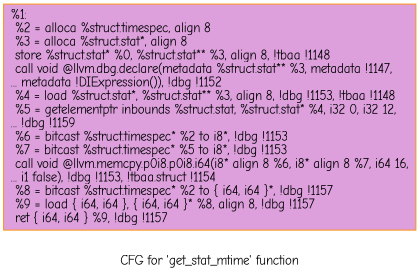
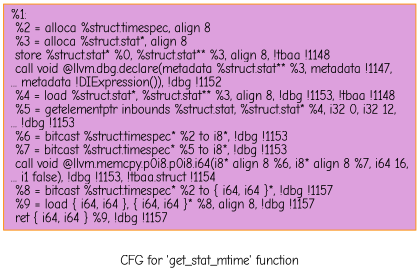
(43, 123) -> (43, 123)
